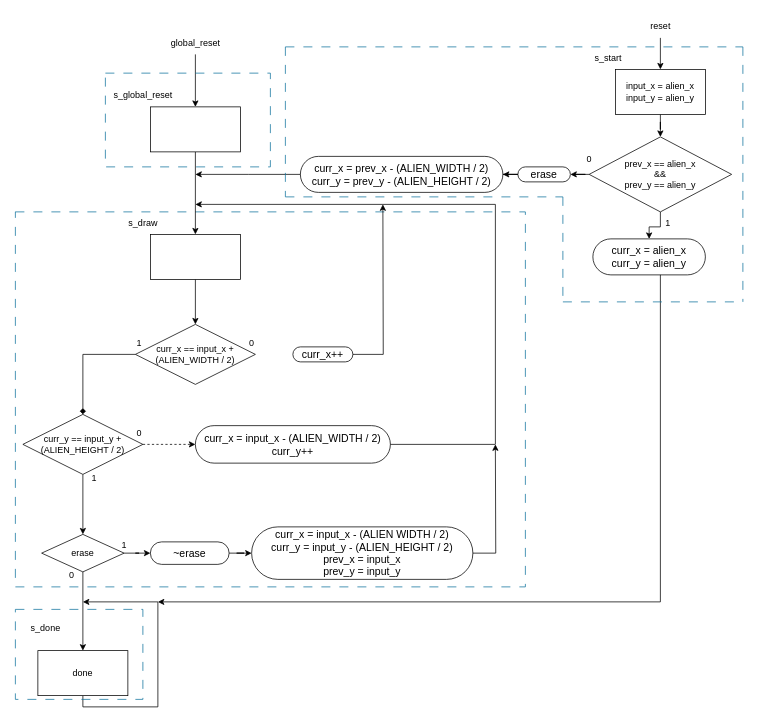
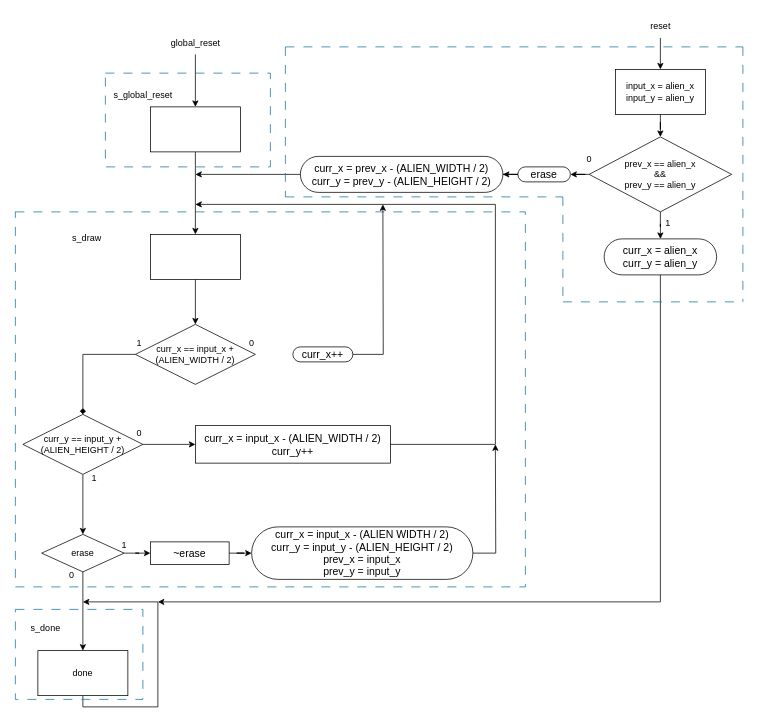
(608, 58) -> none
(143, 223) -> (87, 238)
(649, 257) -> (660, 257)
(165, 444) -> (165, 444)
(293, 444) -> (293, 444)
(190, 553) -> (190, 553)
